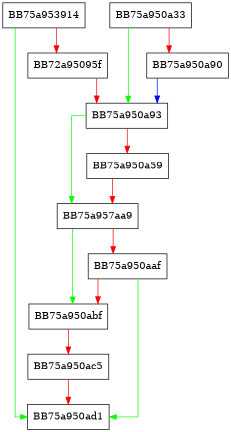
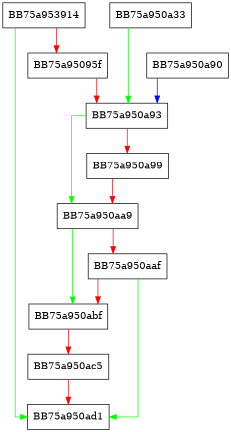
(169, 37) -> none
(68, 66) -> (68, 66)
(128, 166) -> (128, 166)
(98, 216) -> (98, 216)
